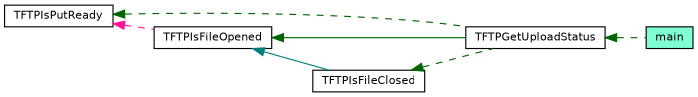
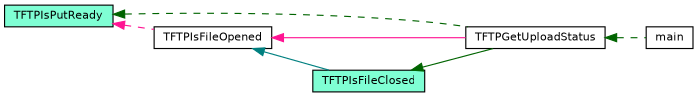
(59, 16) -> (59, 16)
(375, 38) -> (375, 38)
(670, 38) -> (670, 38)
(458, 58) -> (458, 58)
(369, 81) -> (369, 81)
